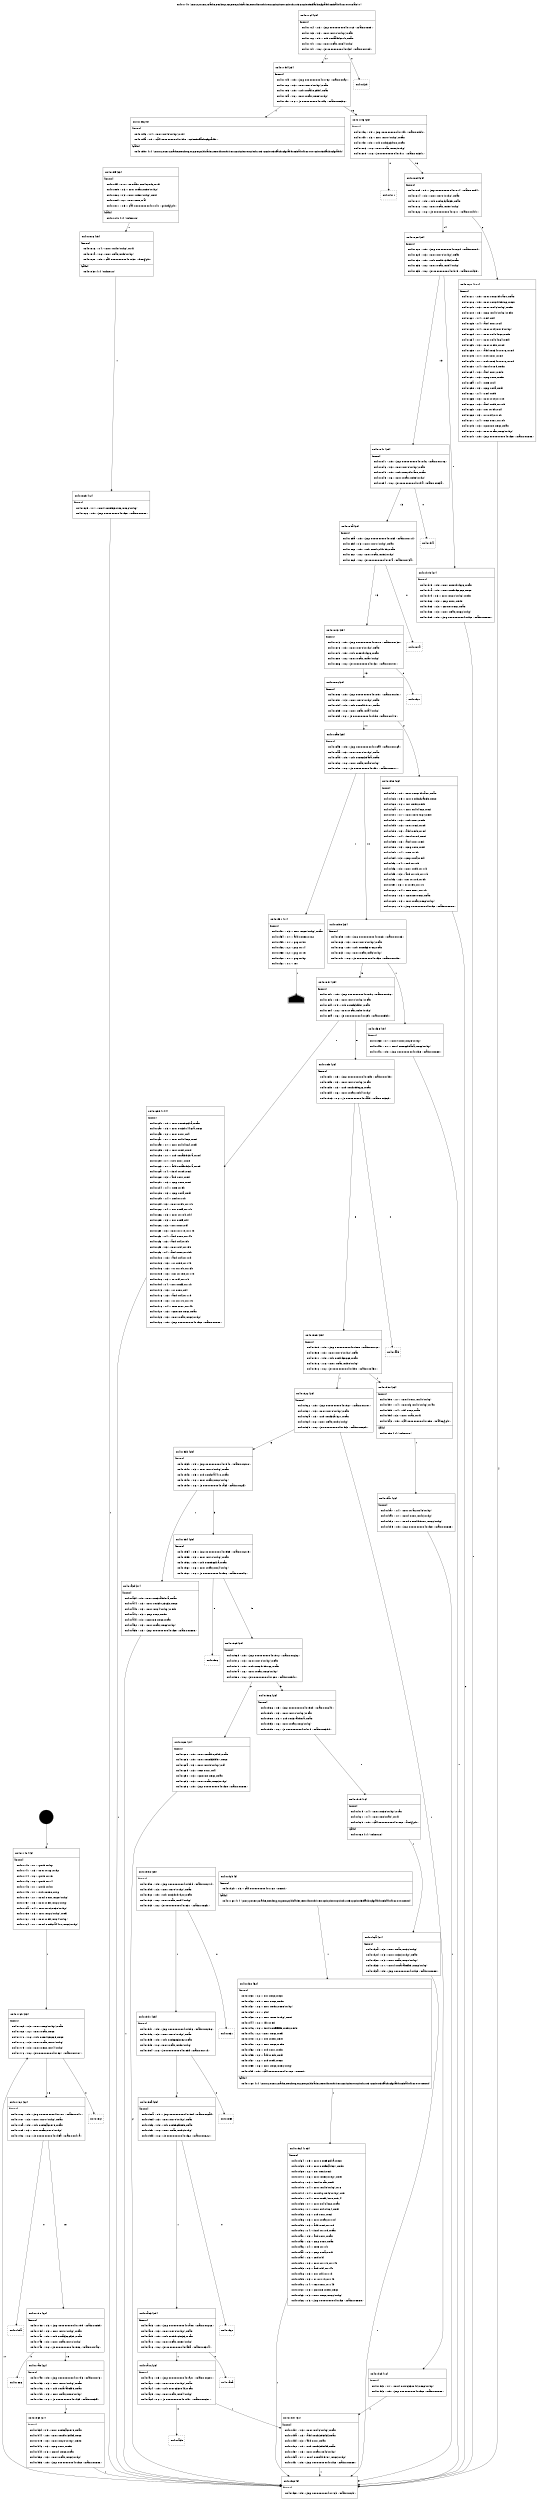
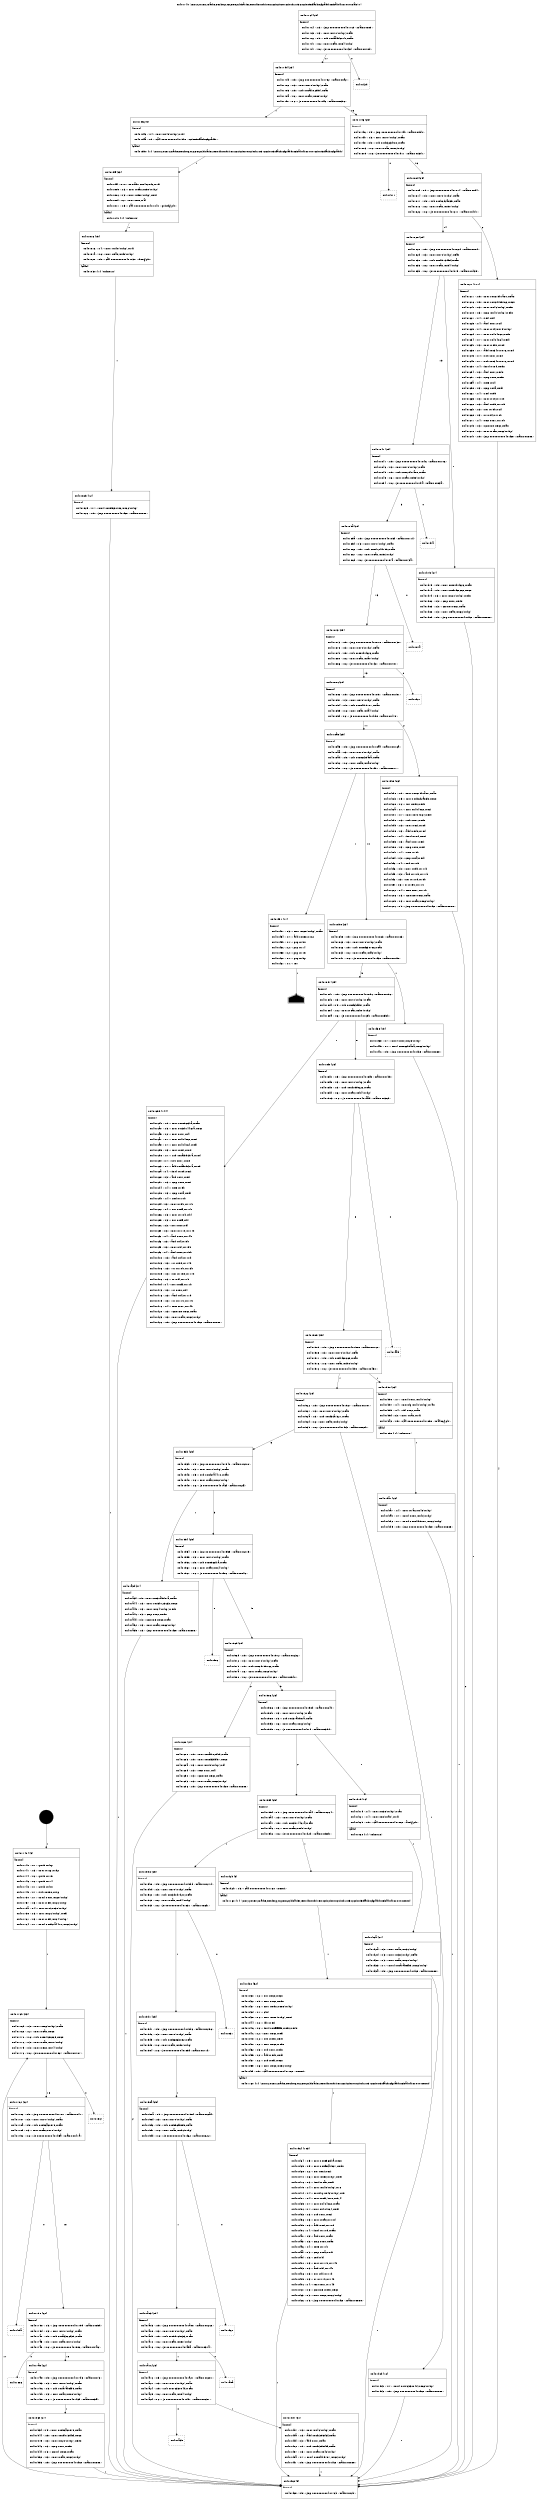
none -> (192, 164)
(401, 505) -> (401, 505)
none -> (296, 1817)
(226, 2119) -> none
(373, 2405) -> (389, 2441)
